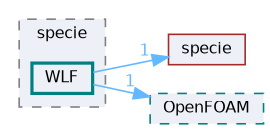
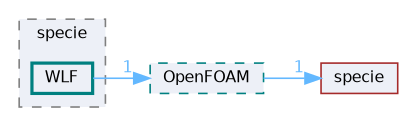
(123, 66) -> (284, 78)
